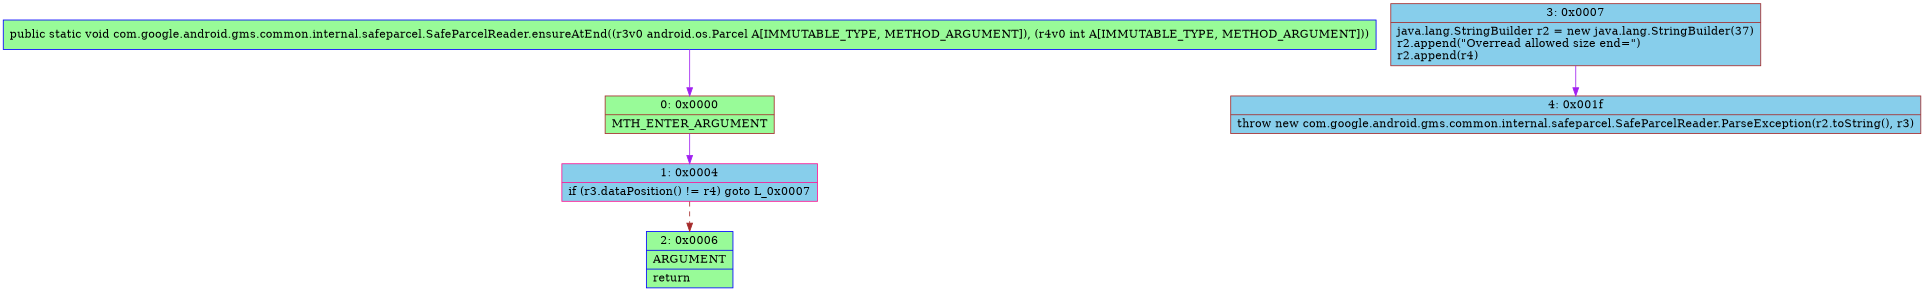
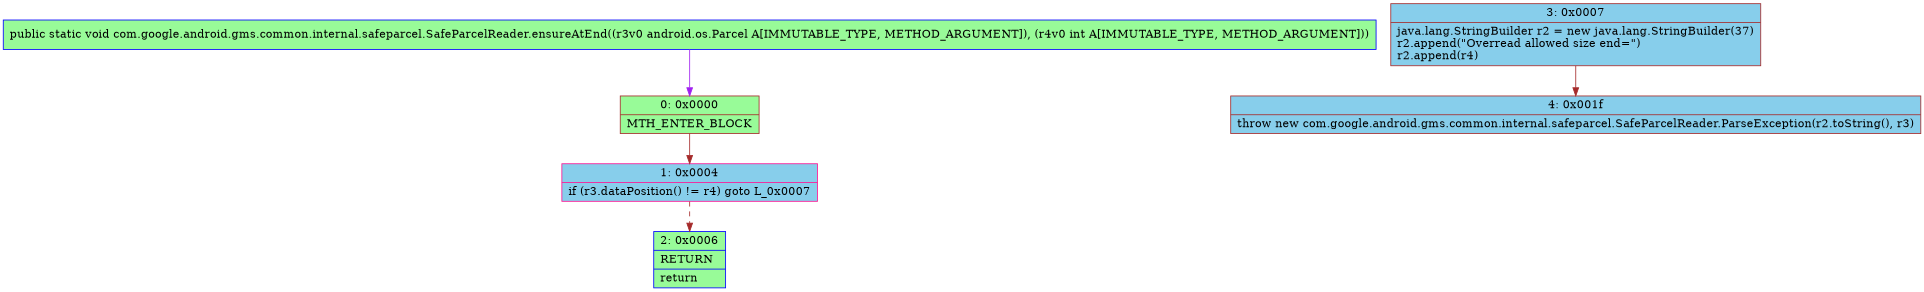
(1576, 77) -> (1576, 77)
(690, 124) -> (690, 124)
(690, 145) -> (690, 145)
(690, 259) -> (687, 259)
